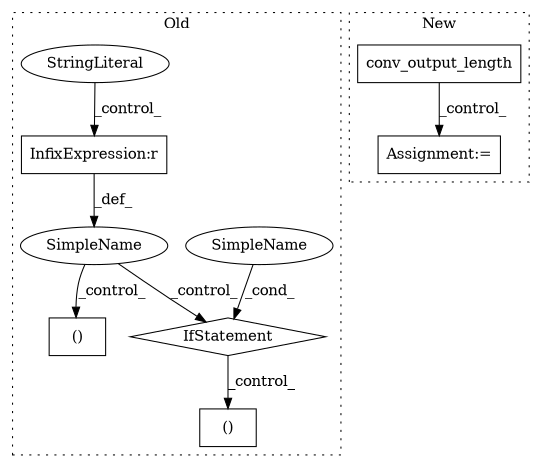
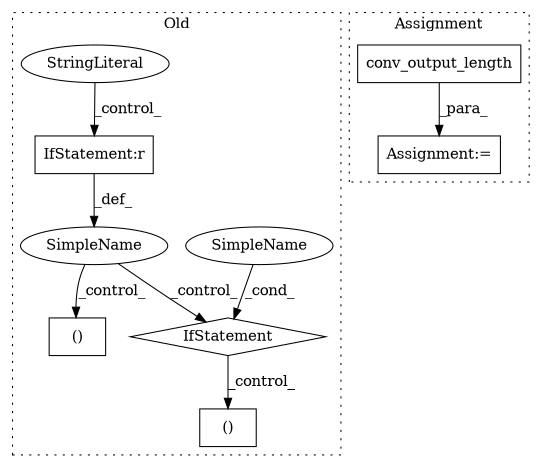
(439, 25) -> (439, 25)
(473, 109) -> (463, 109)
(94, 155) -> (94, 155)
